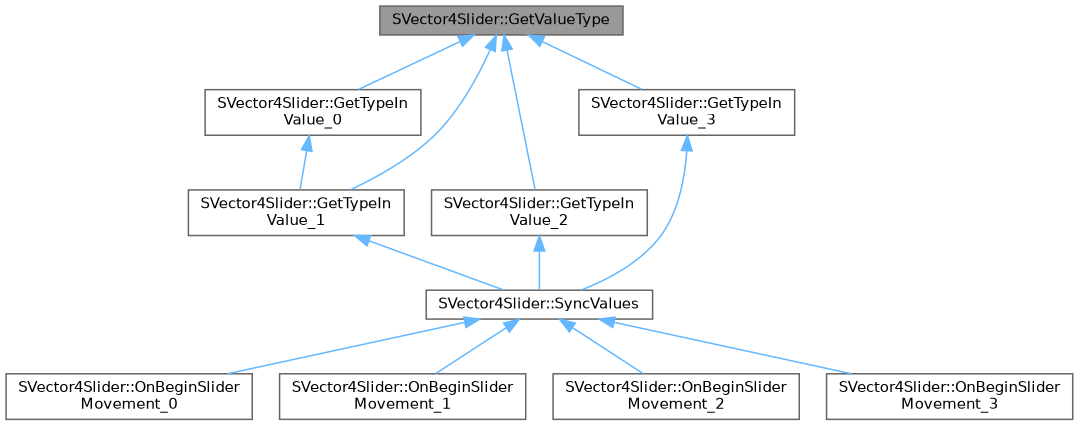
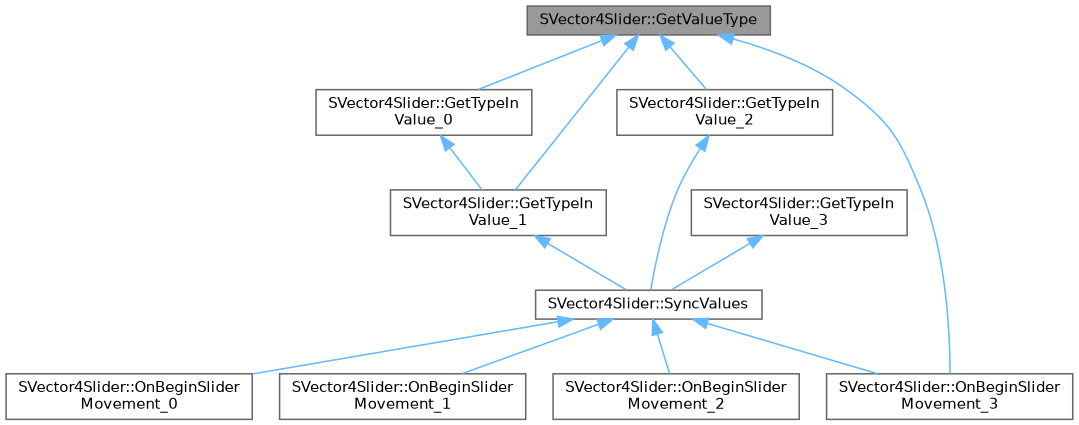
(592, 66) -> (908, 160)
